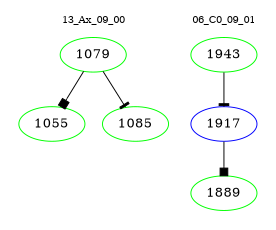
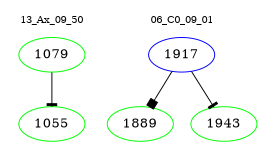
(94, 21) -> (52, 21)
(75, 85) -> (52, 87)
(224, 87) -> (201, 87)
(136, 124) -> none
